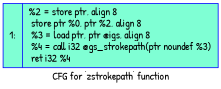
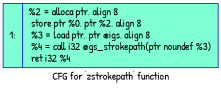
(73, 12) -> (73, 12)
